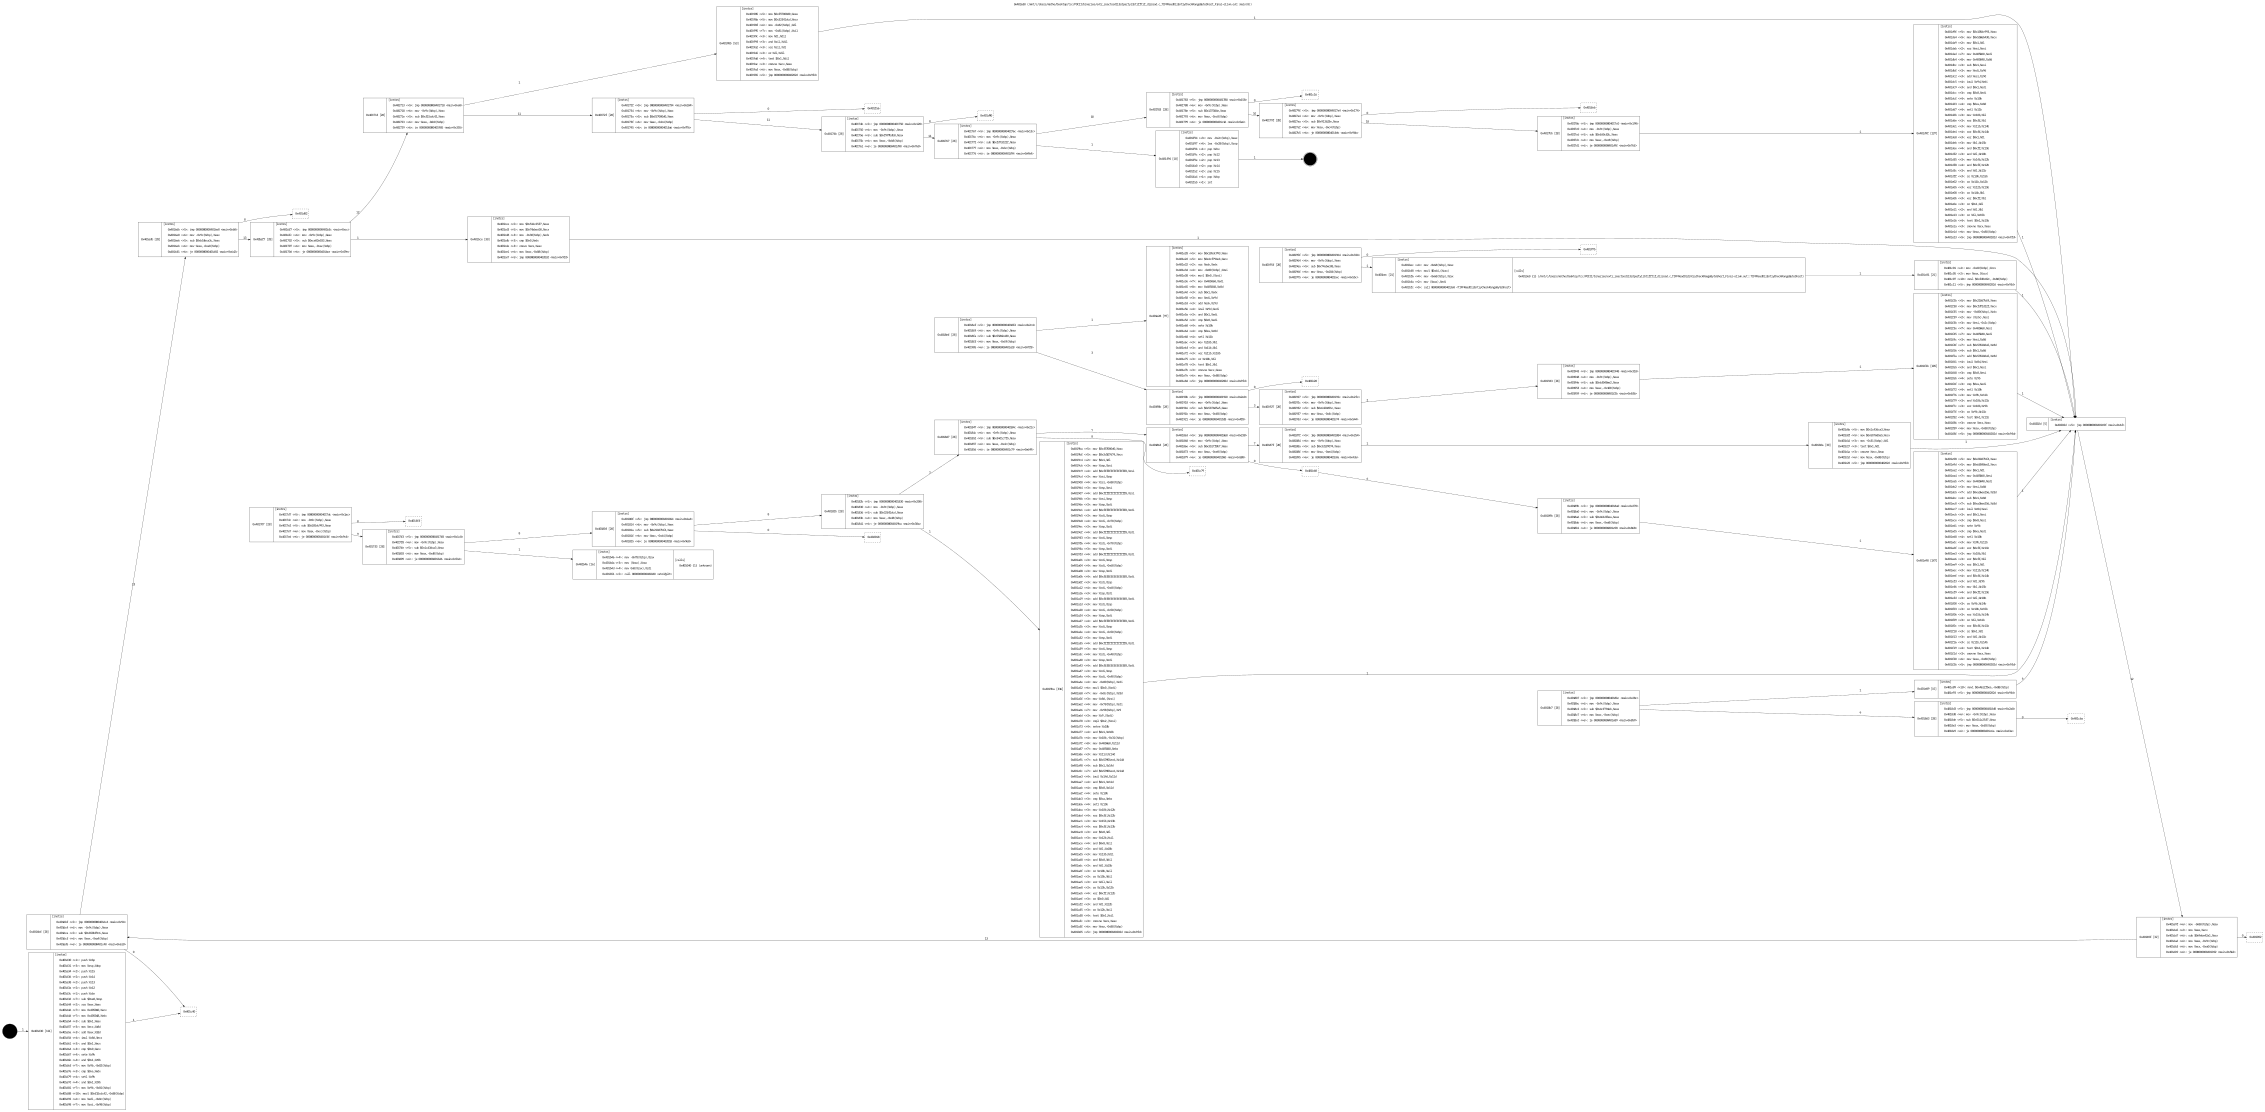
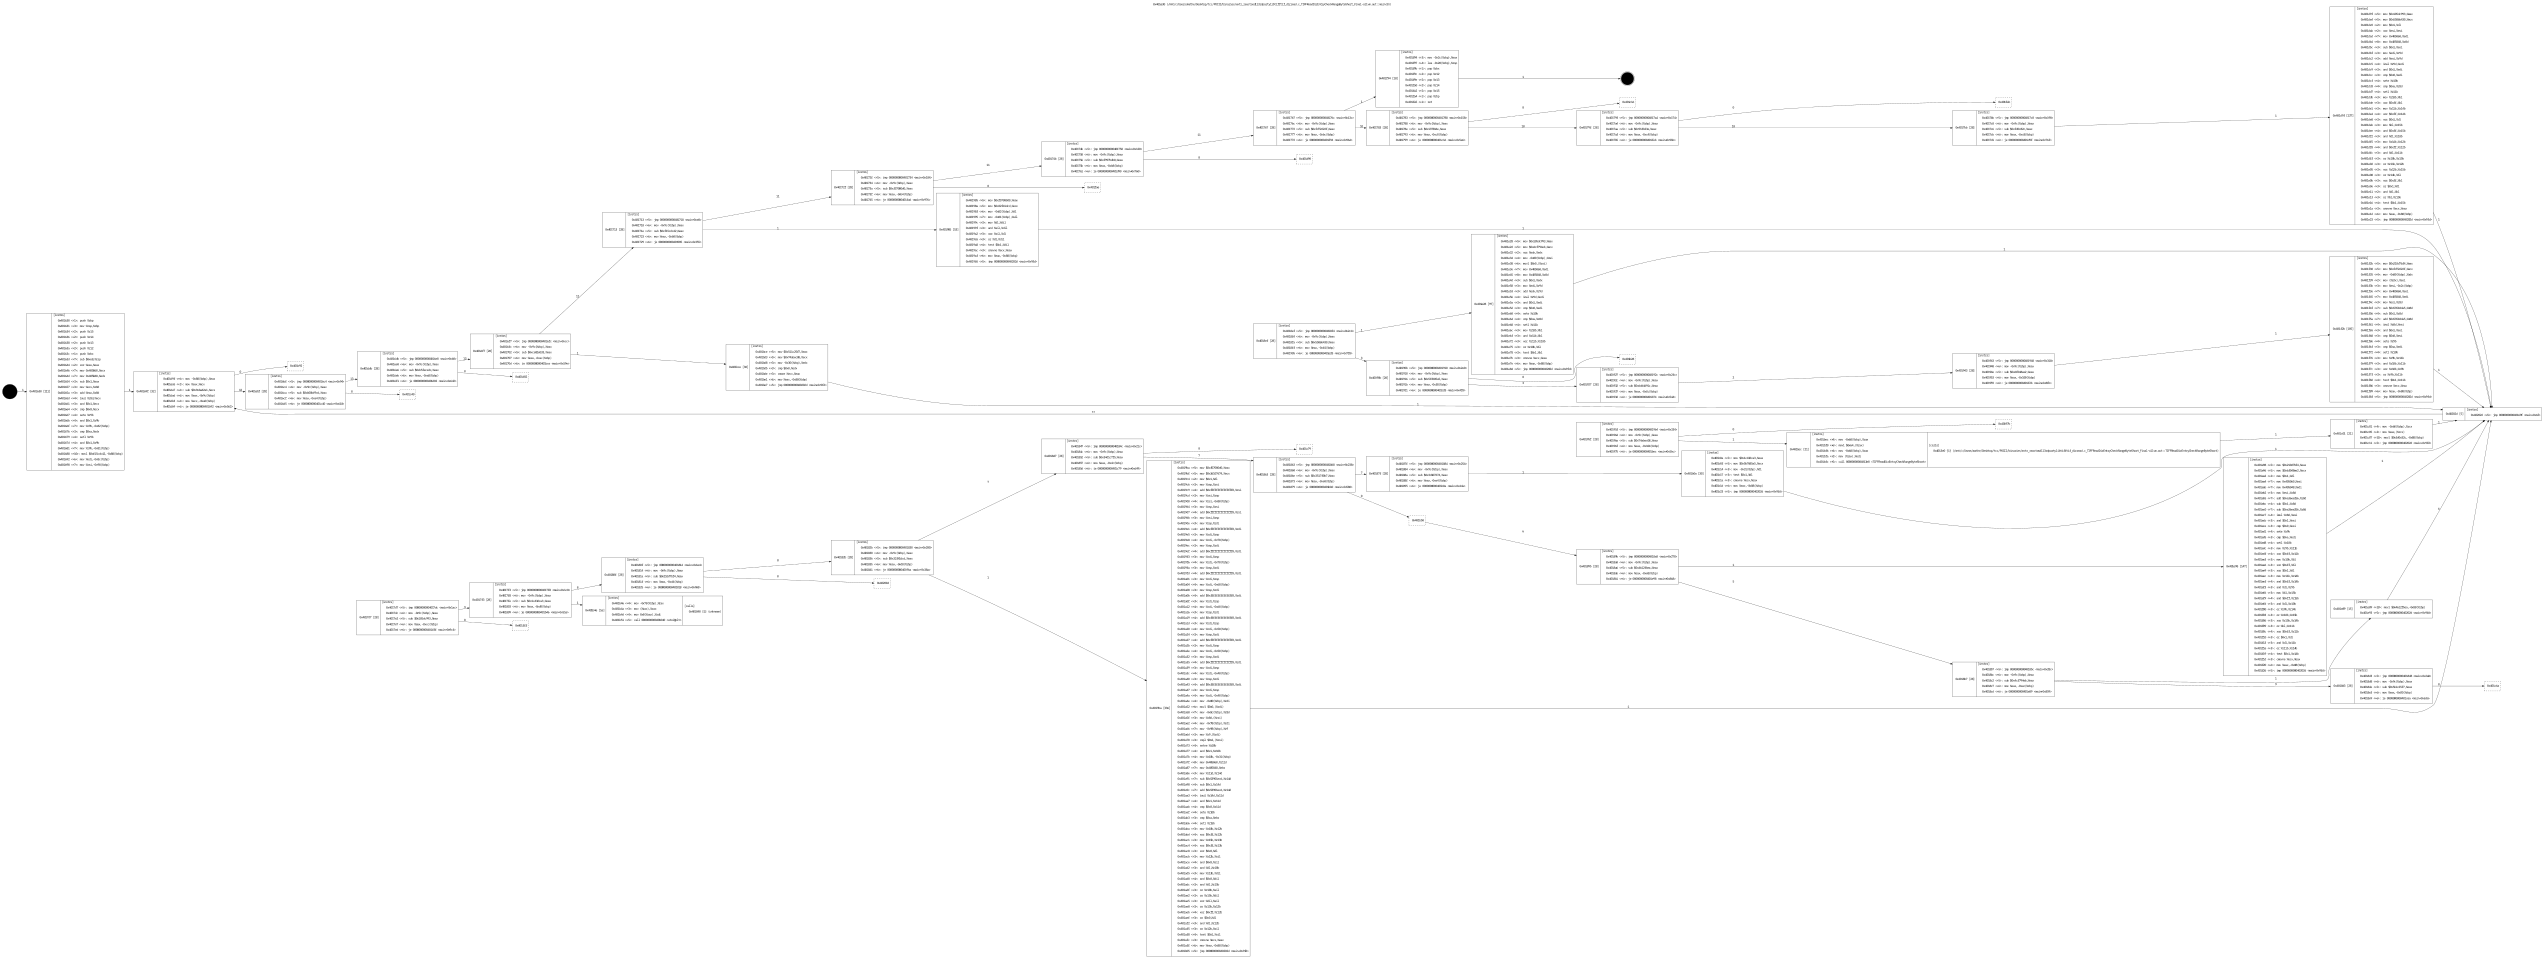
none -> (2086, 251)
none -> (1815, 623)
(152, 1018) -> (128, 392)
